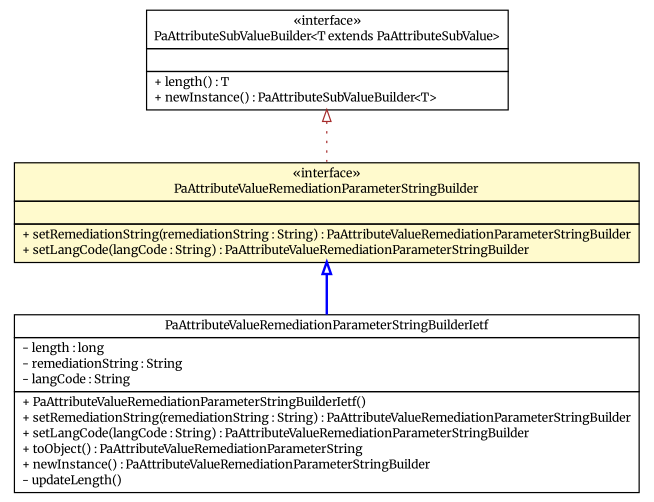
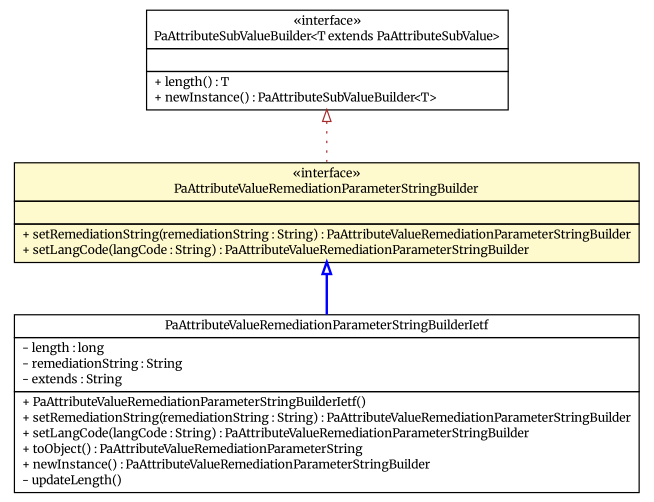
(76, 380) -> (72, 380)
